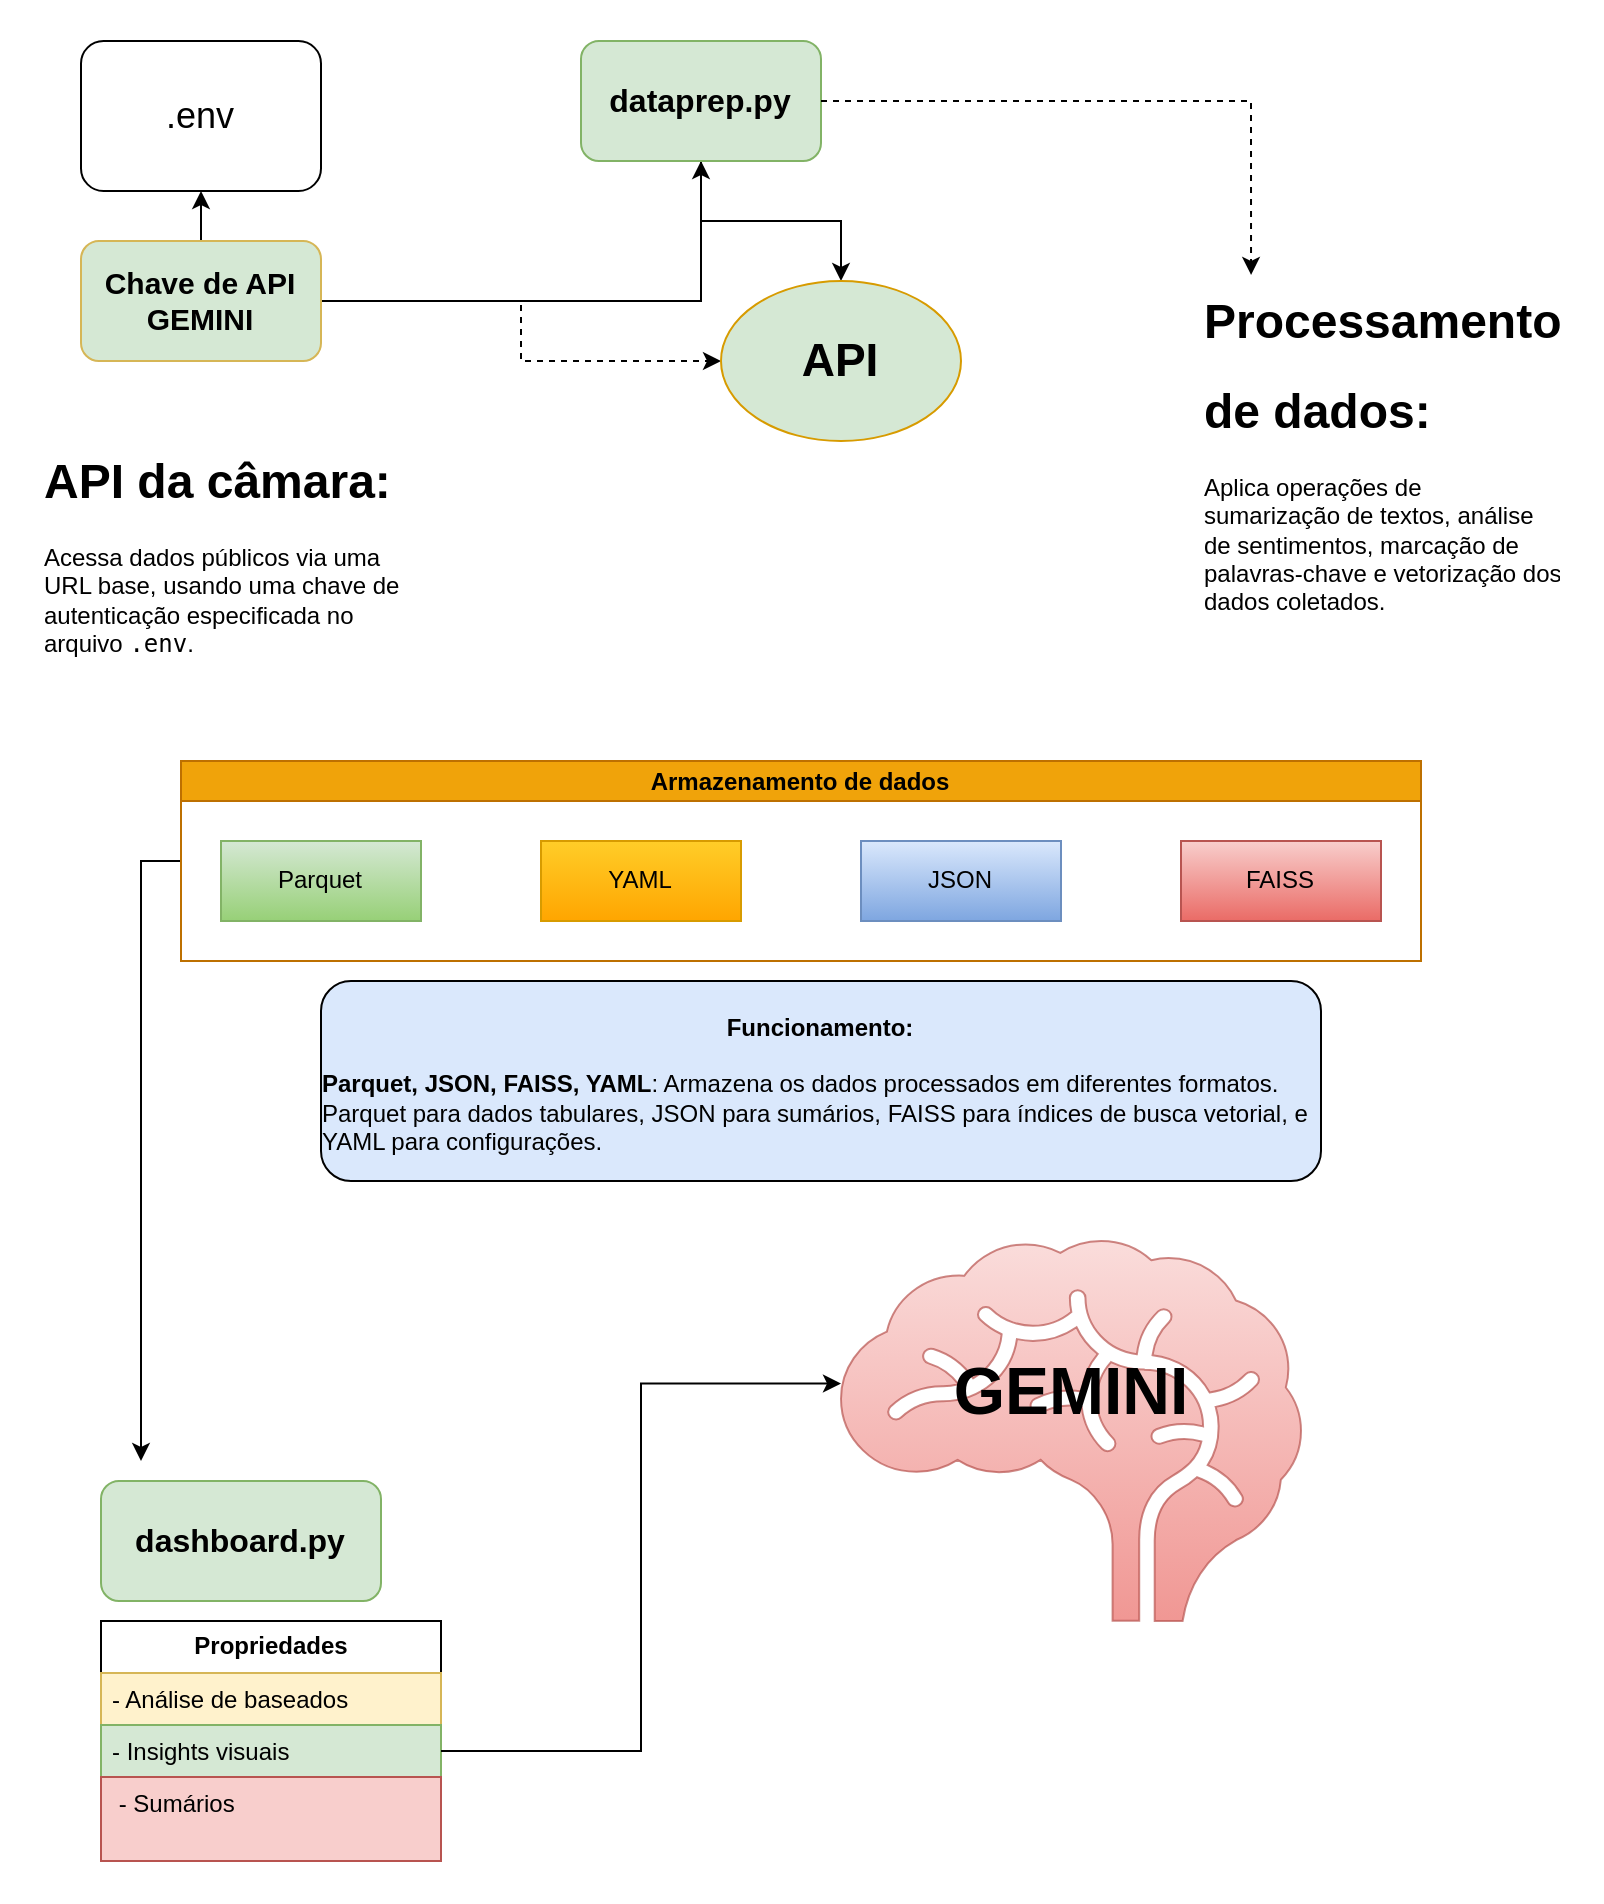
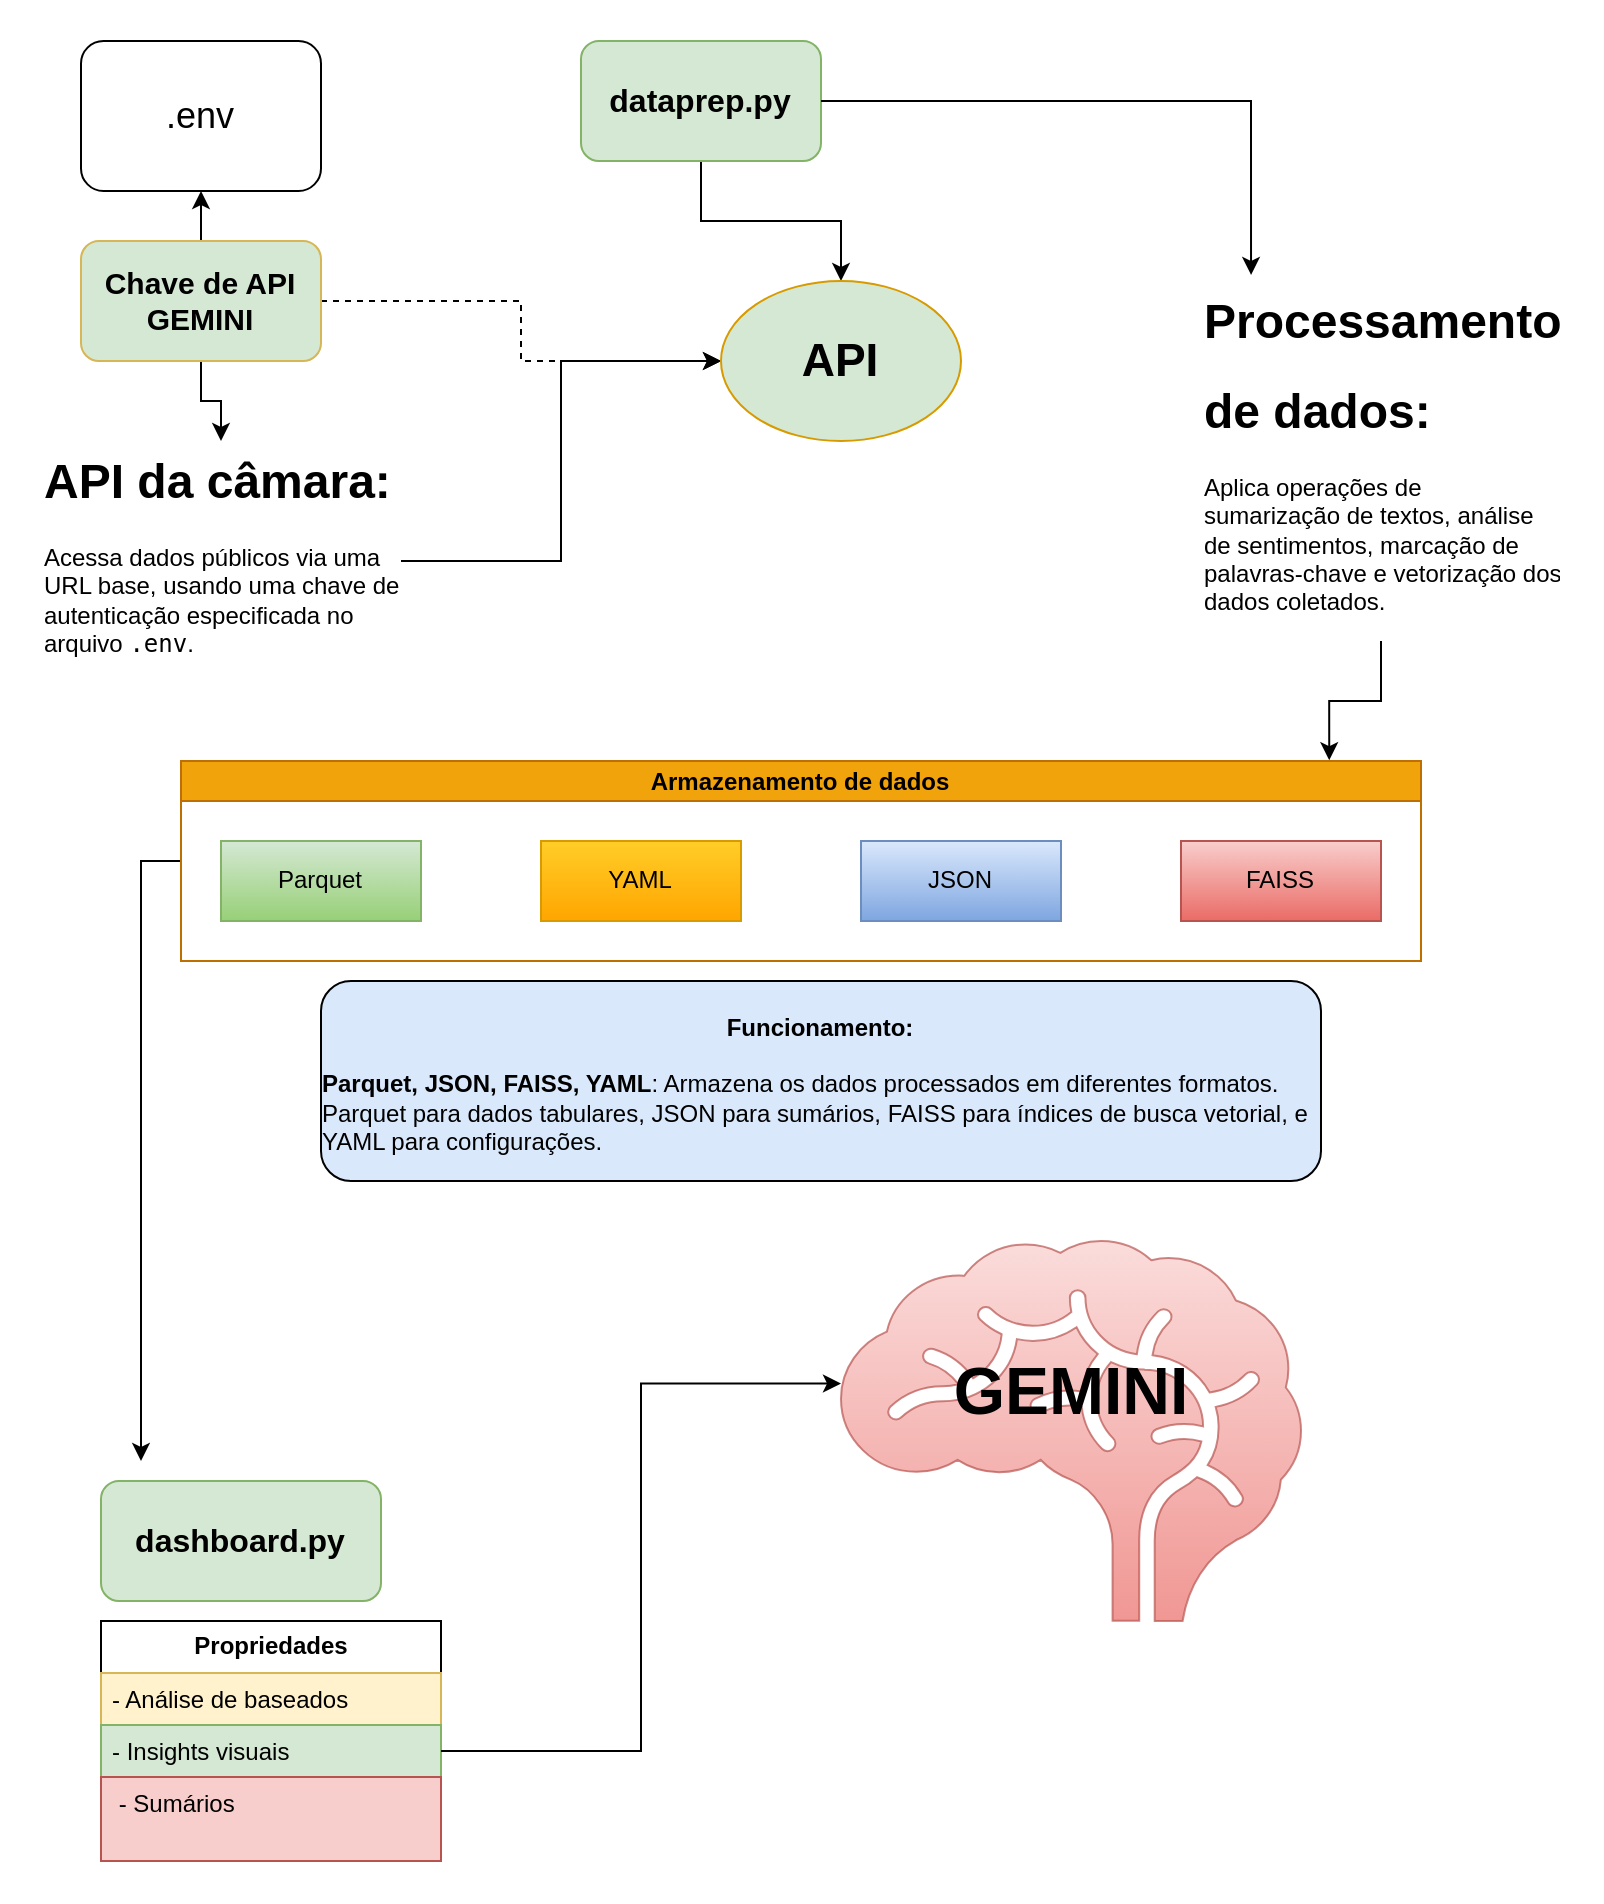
(1117, 101) -> (1117, 101)
(651, 301) -> (204, 401)
none -> (561, 543)
none -> (1363, 701)
